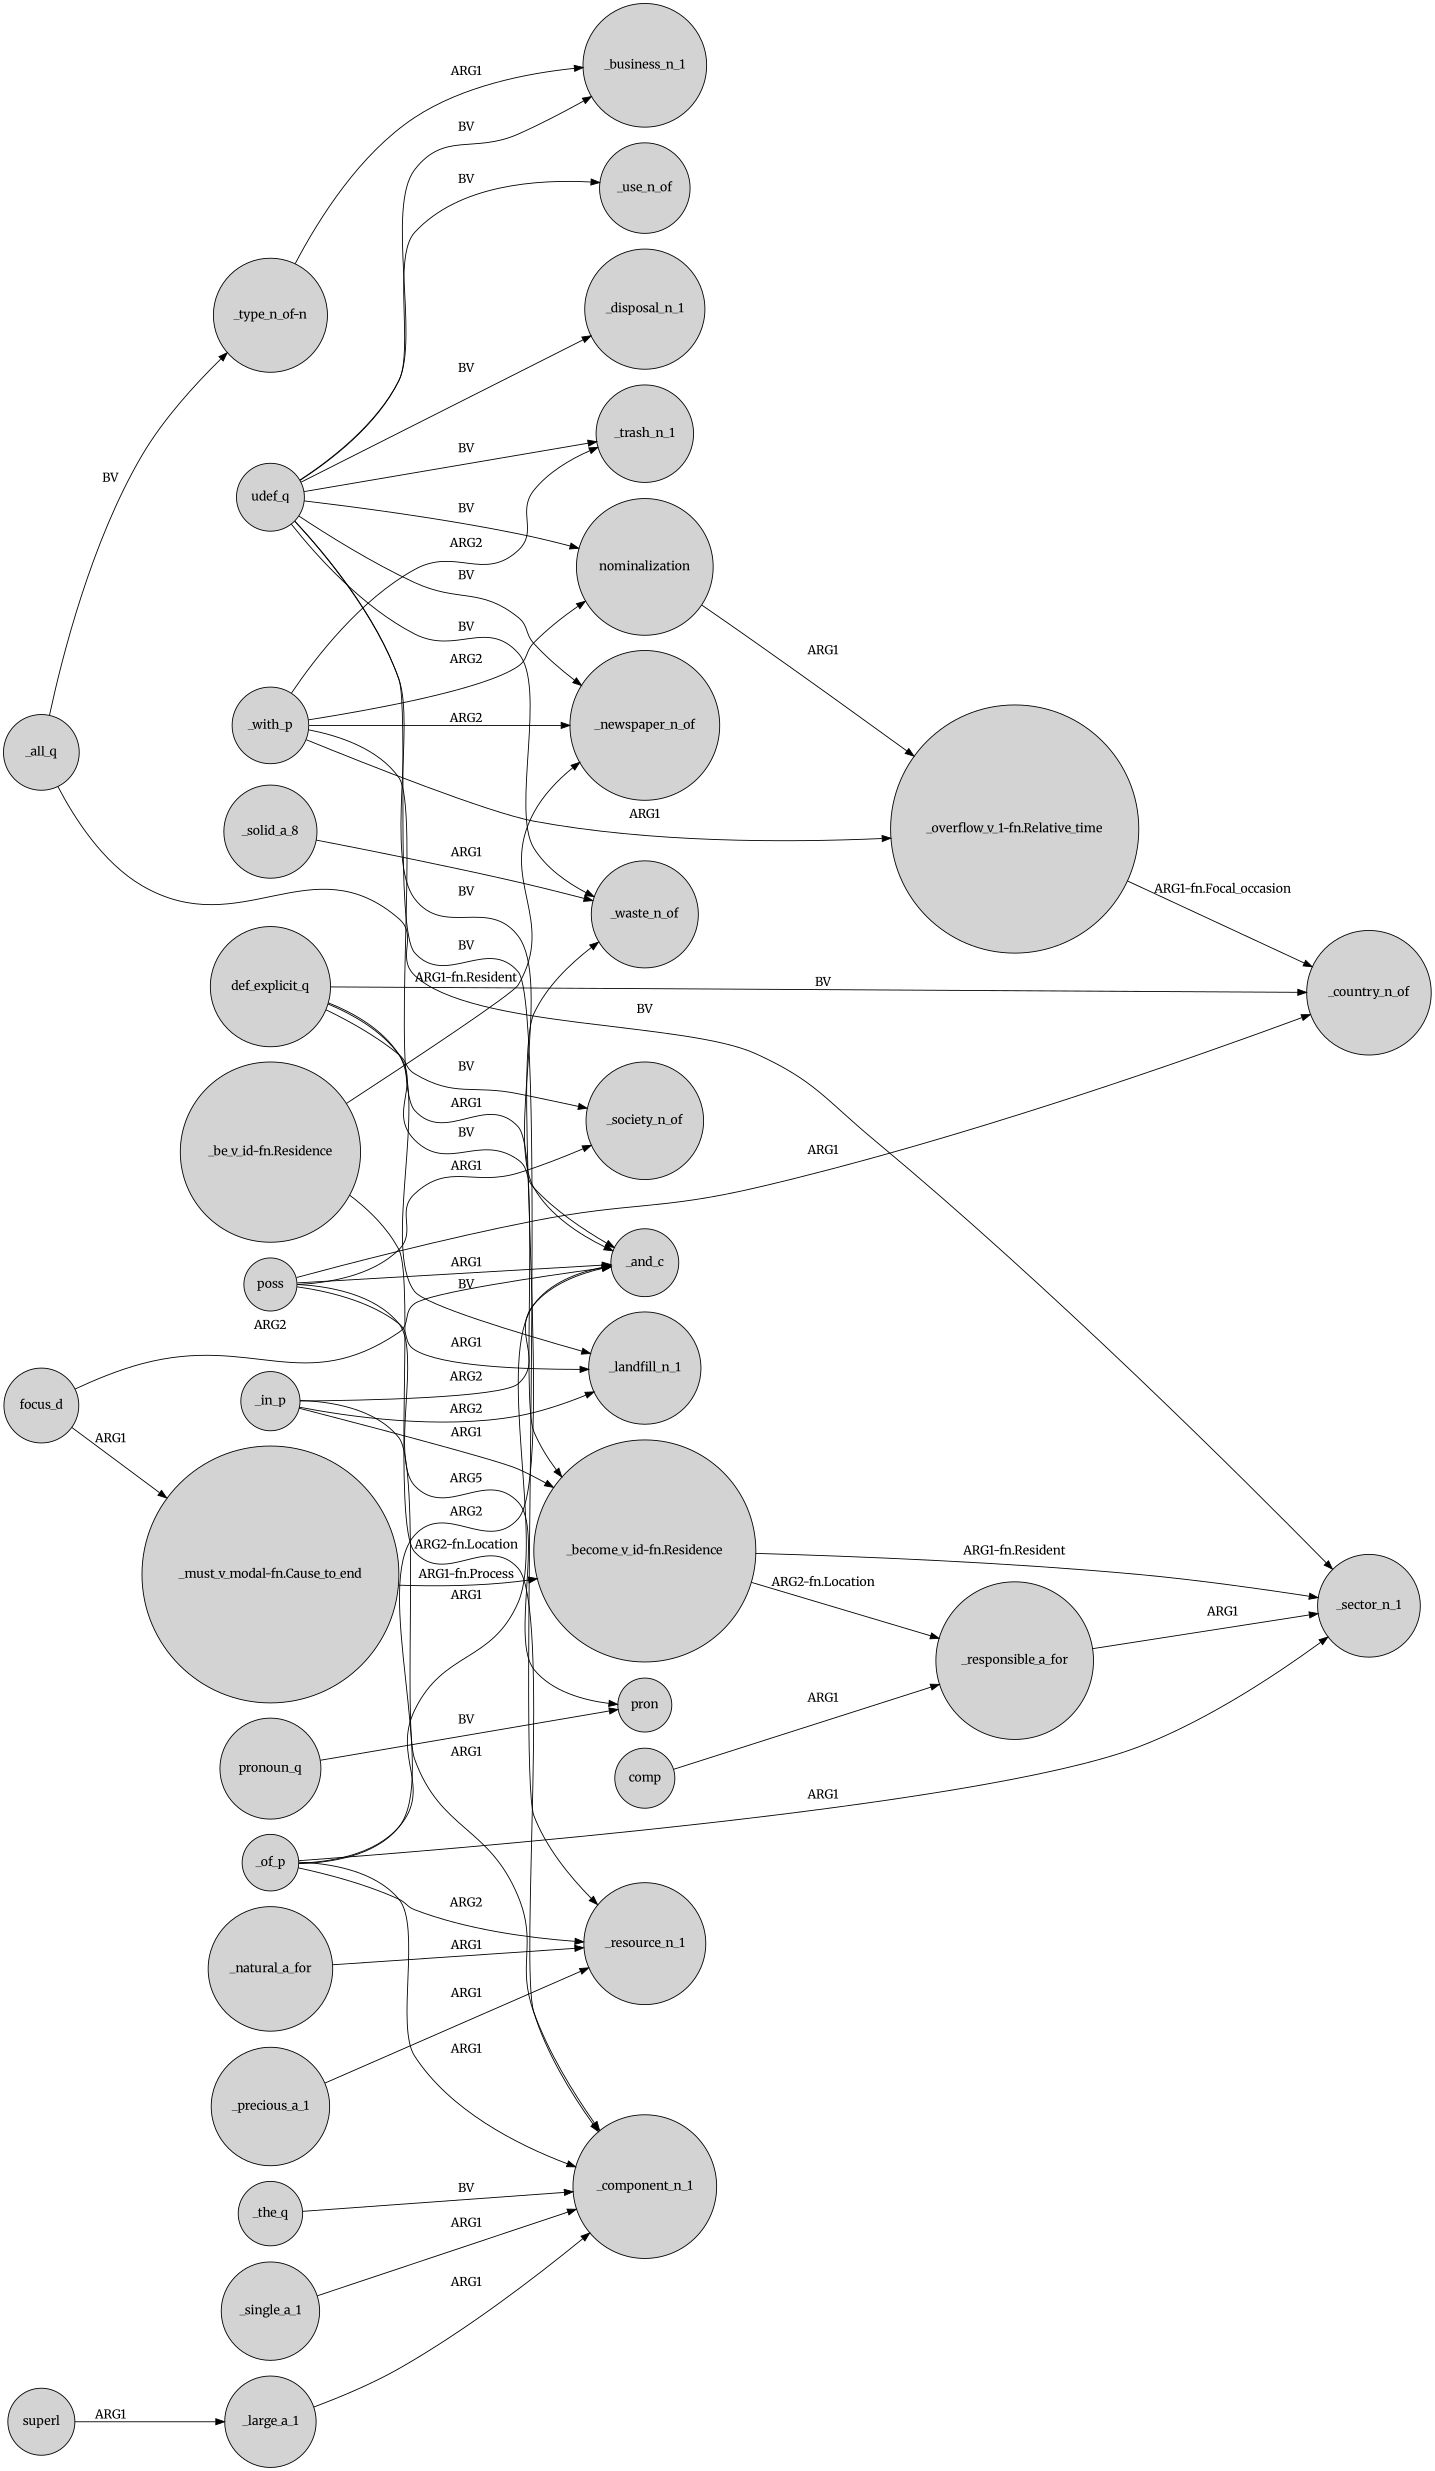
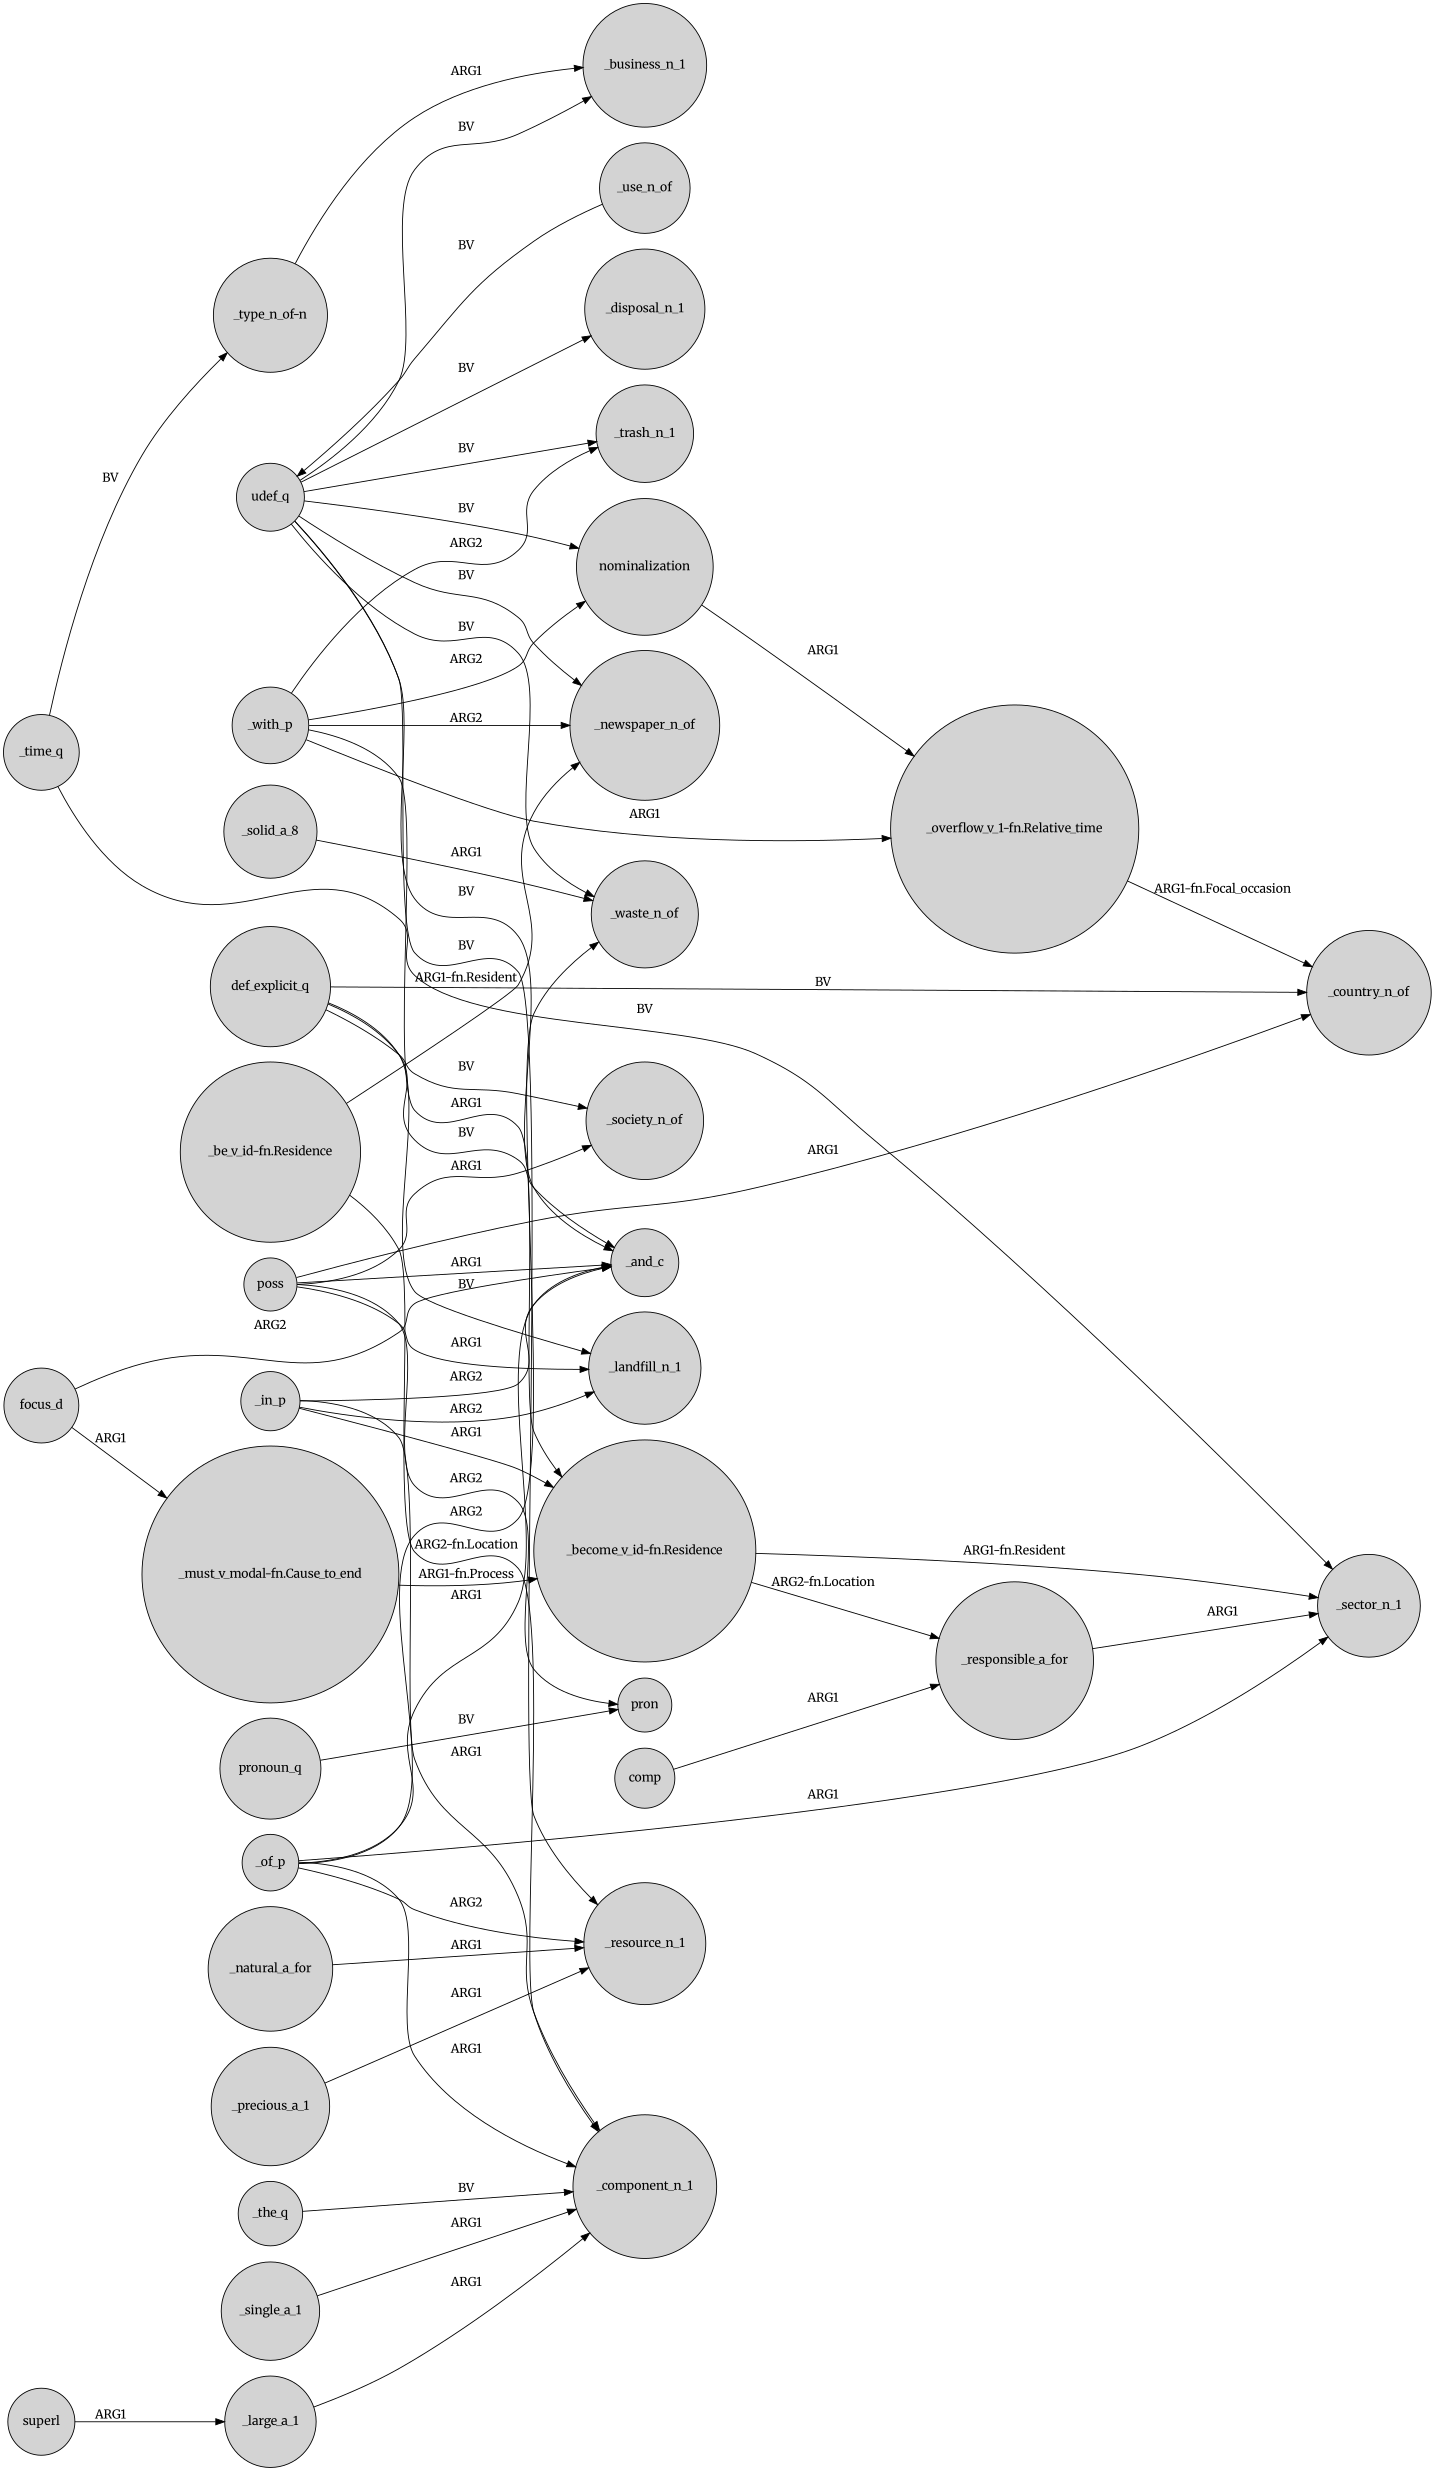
(413, 236) -> (443, 325)
(41, 752) -> (41, 752)
(466, 1479) -> (466, 1479)
